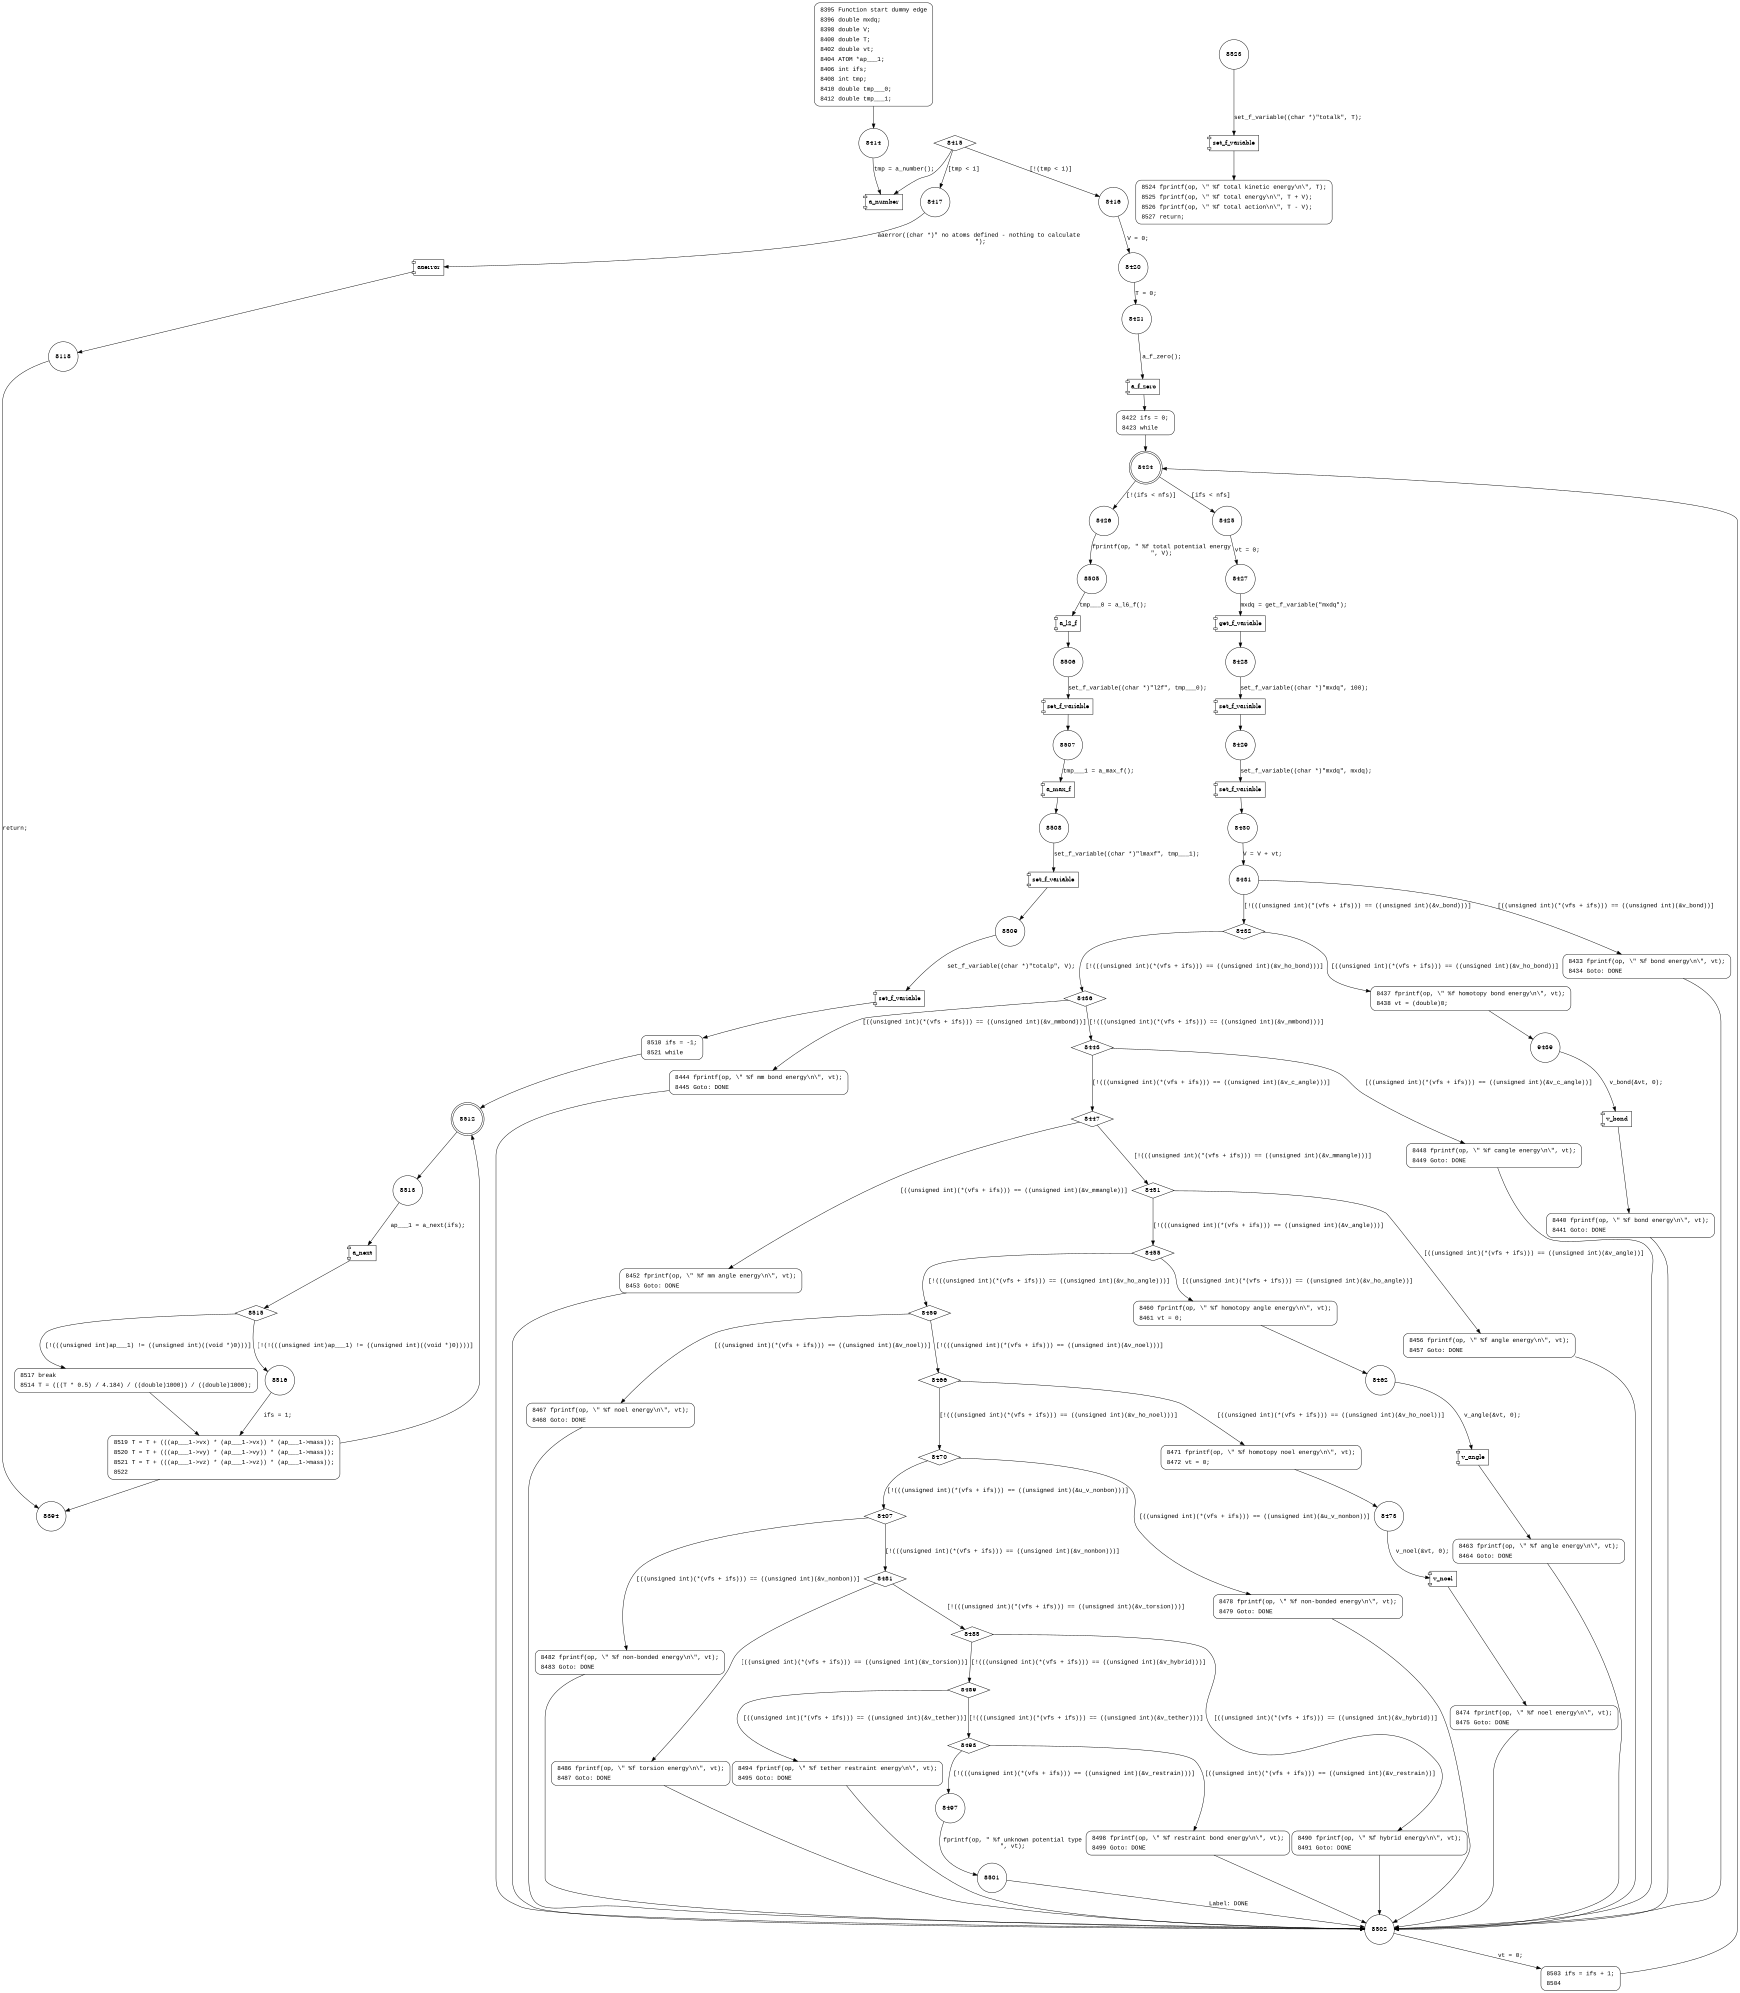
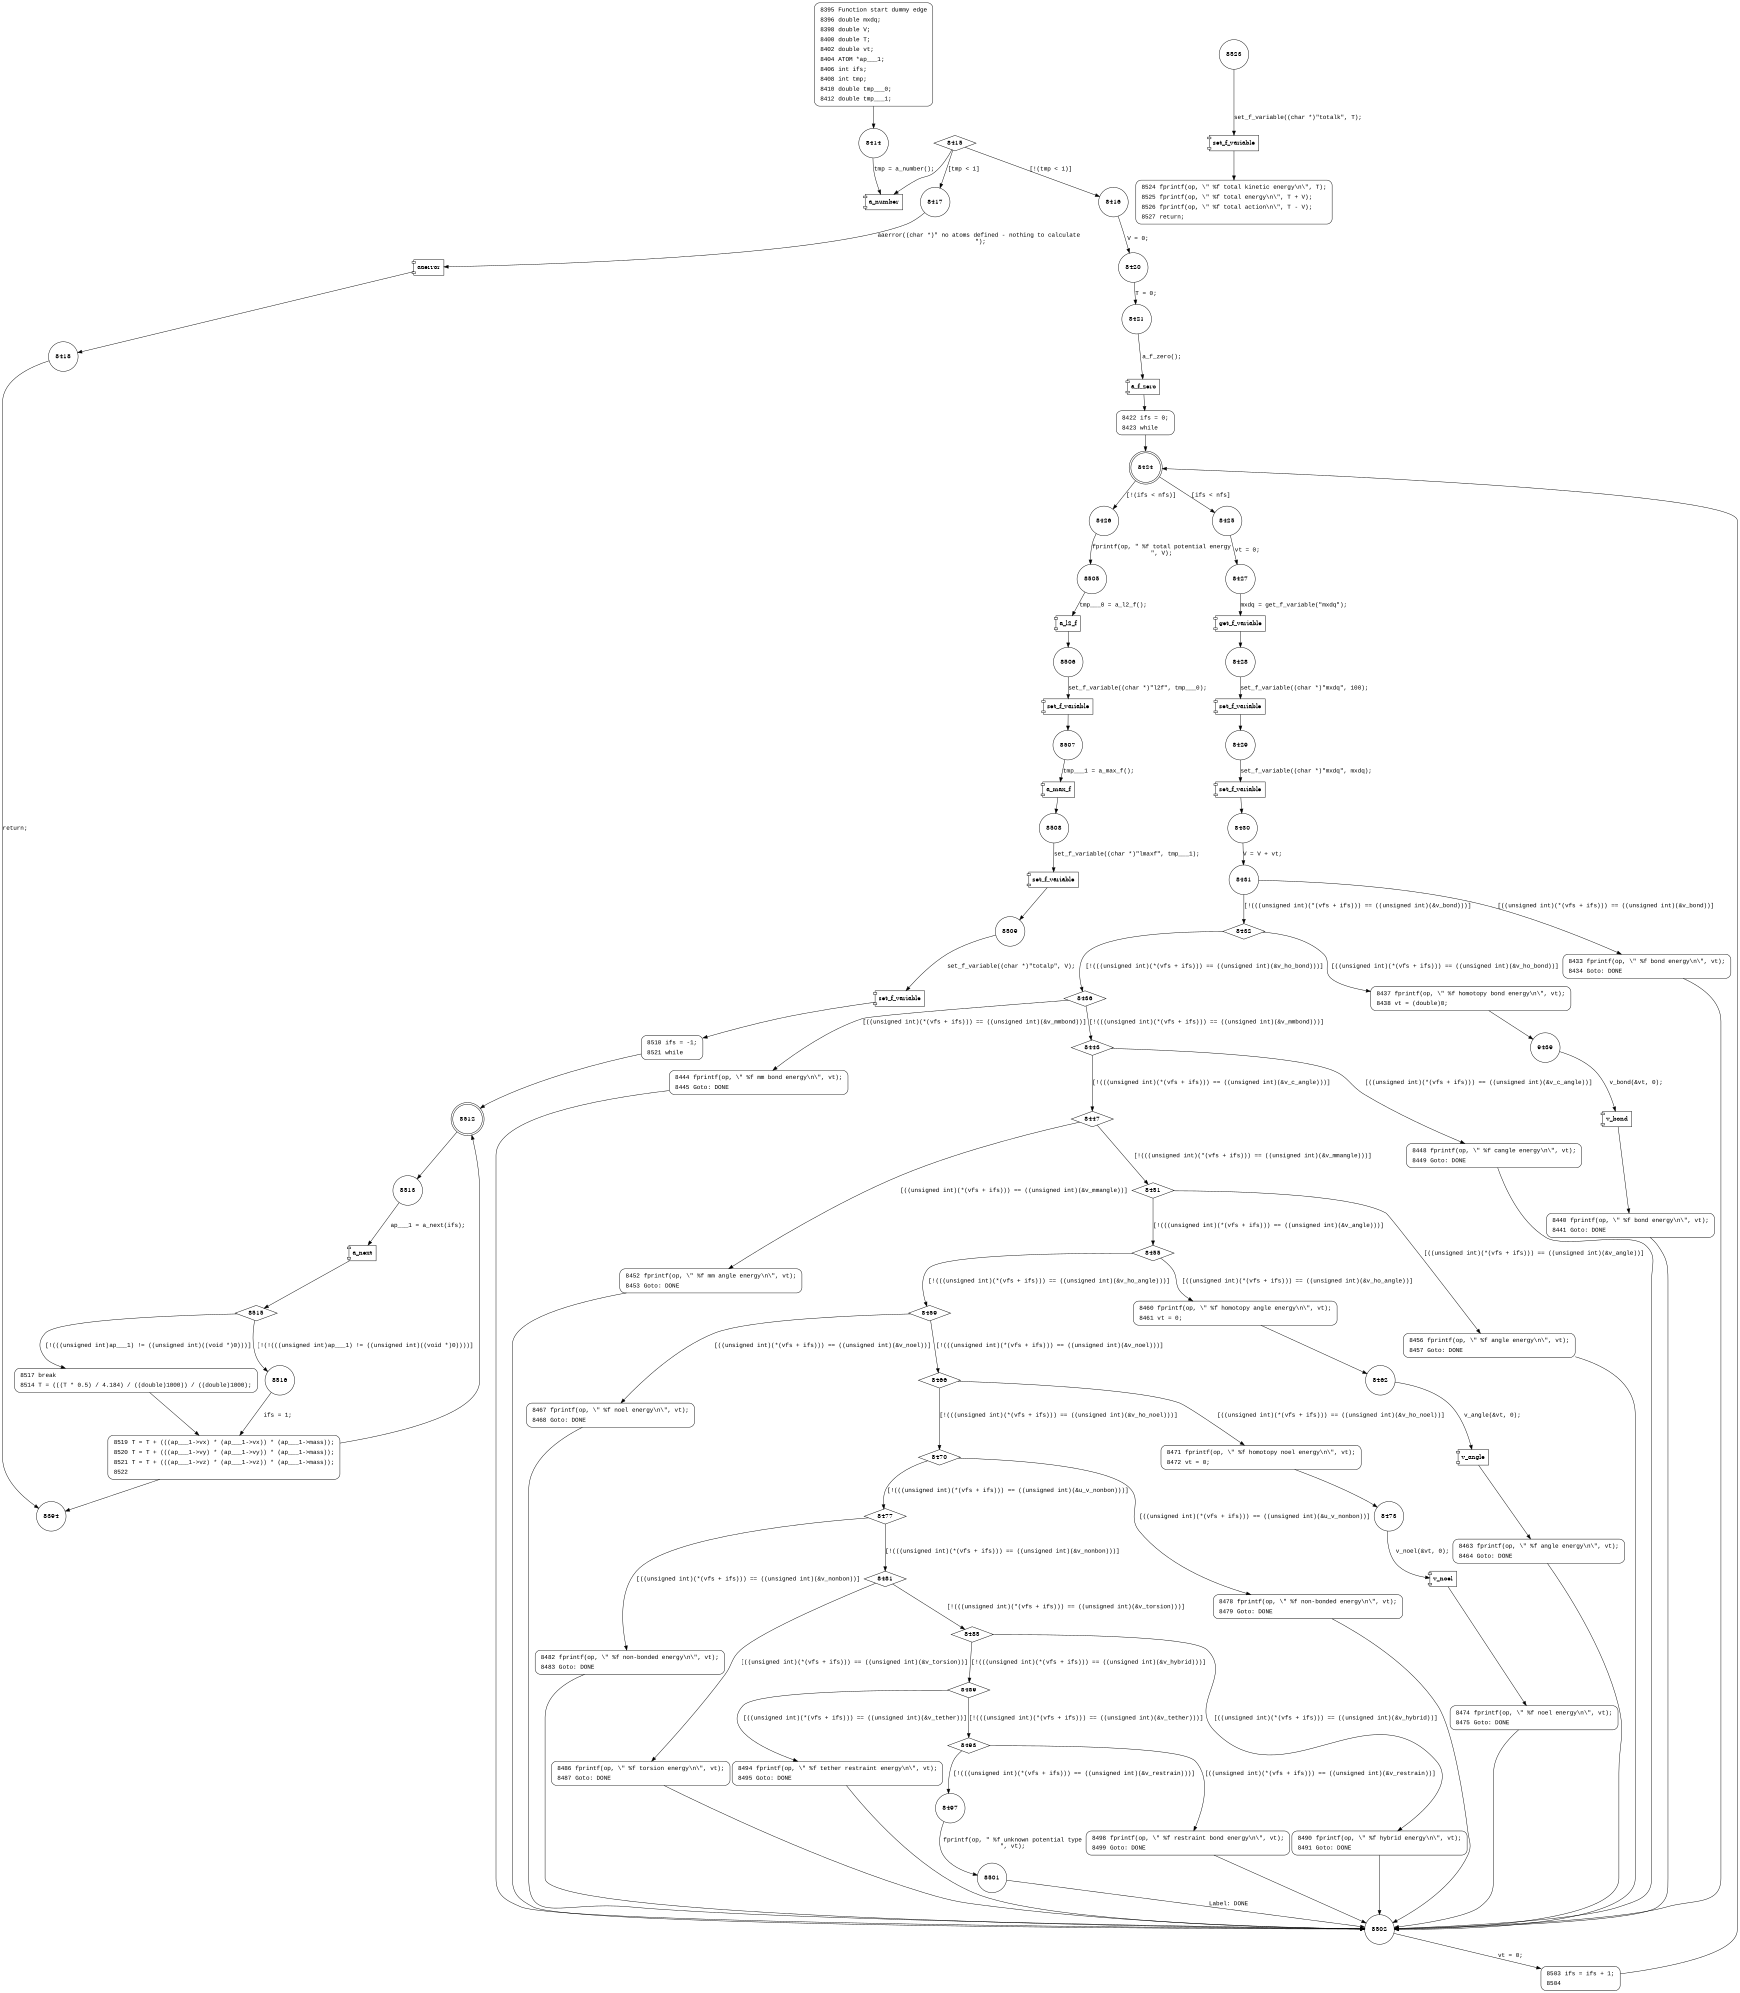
(63, 357) -> (63, 357)
(1113, 605) -> (1113, 605)
(885, 1516) -> (885, 1516)
